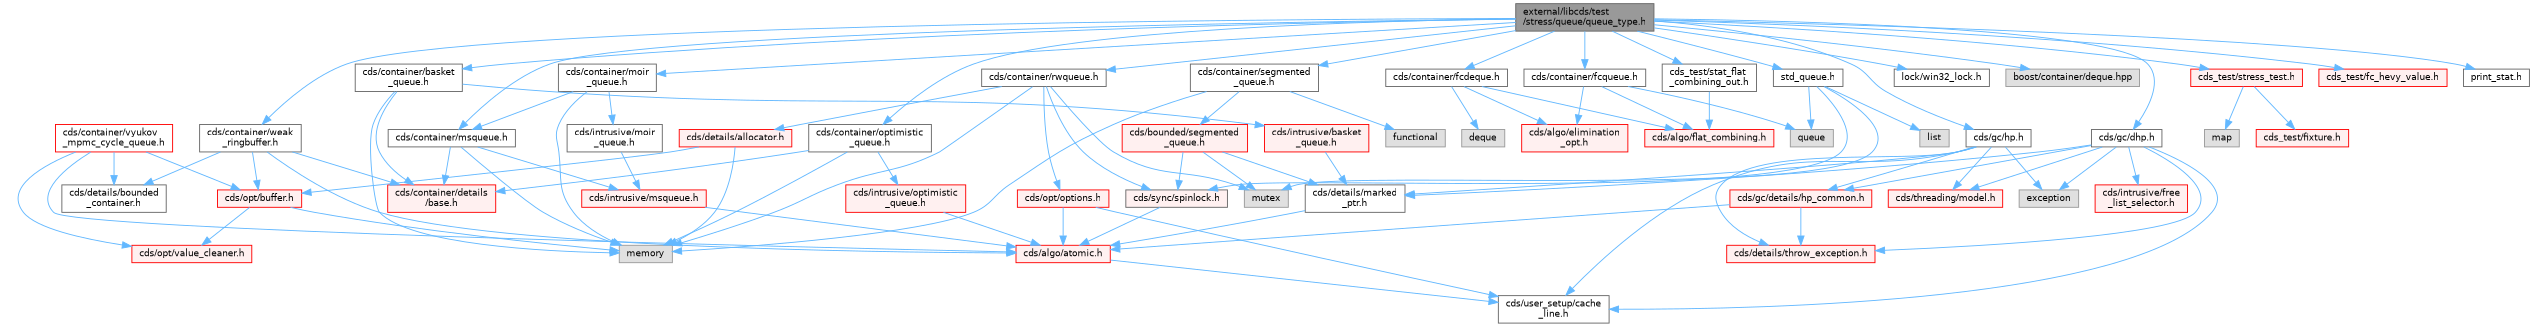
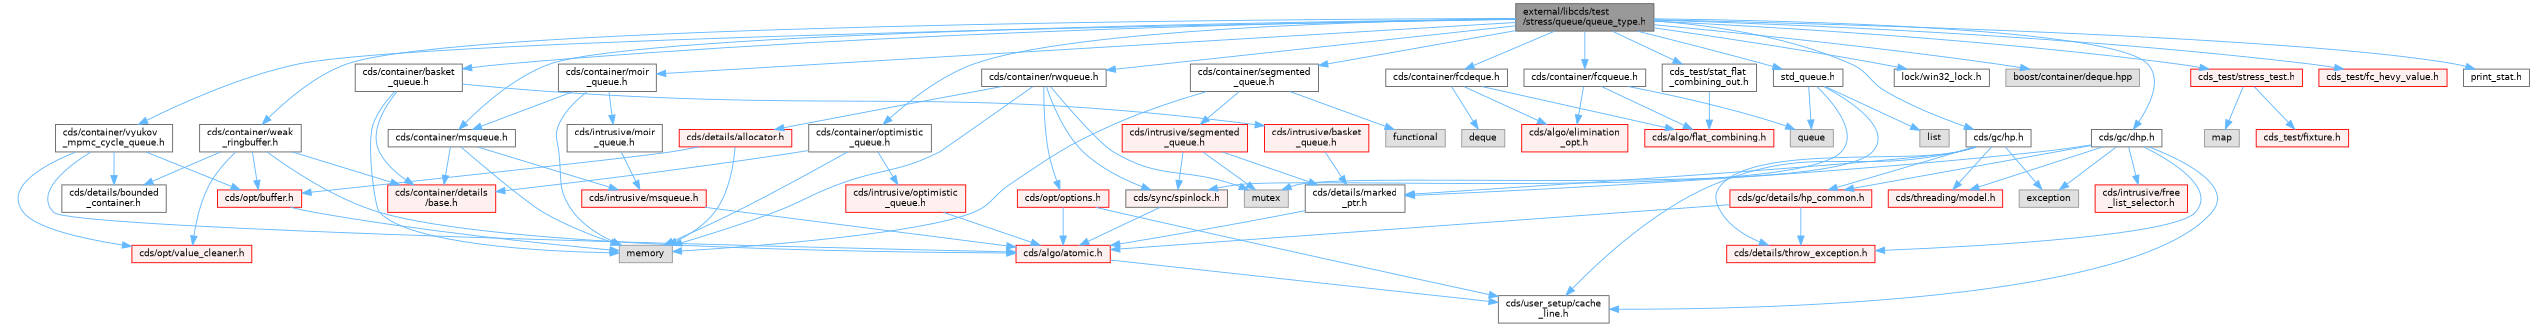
none -> (688, 39)
(114, 138) -> (114, 138)
(1185, 138) -> (1185, 138)
(231, 222) -> (207, 190)
